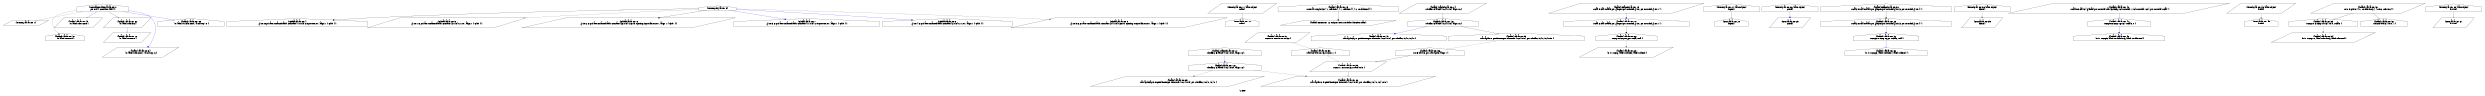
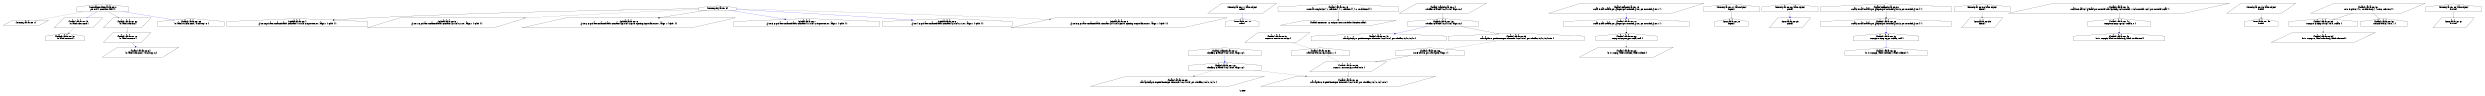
(57, 15) -> (72, 30)
(153, 21) -> (133, 44)
